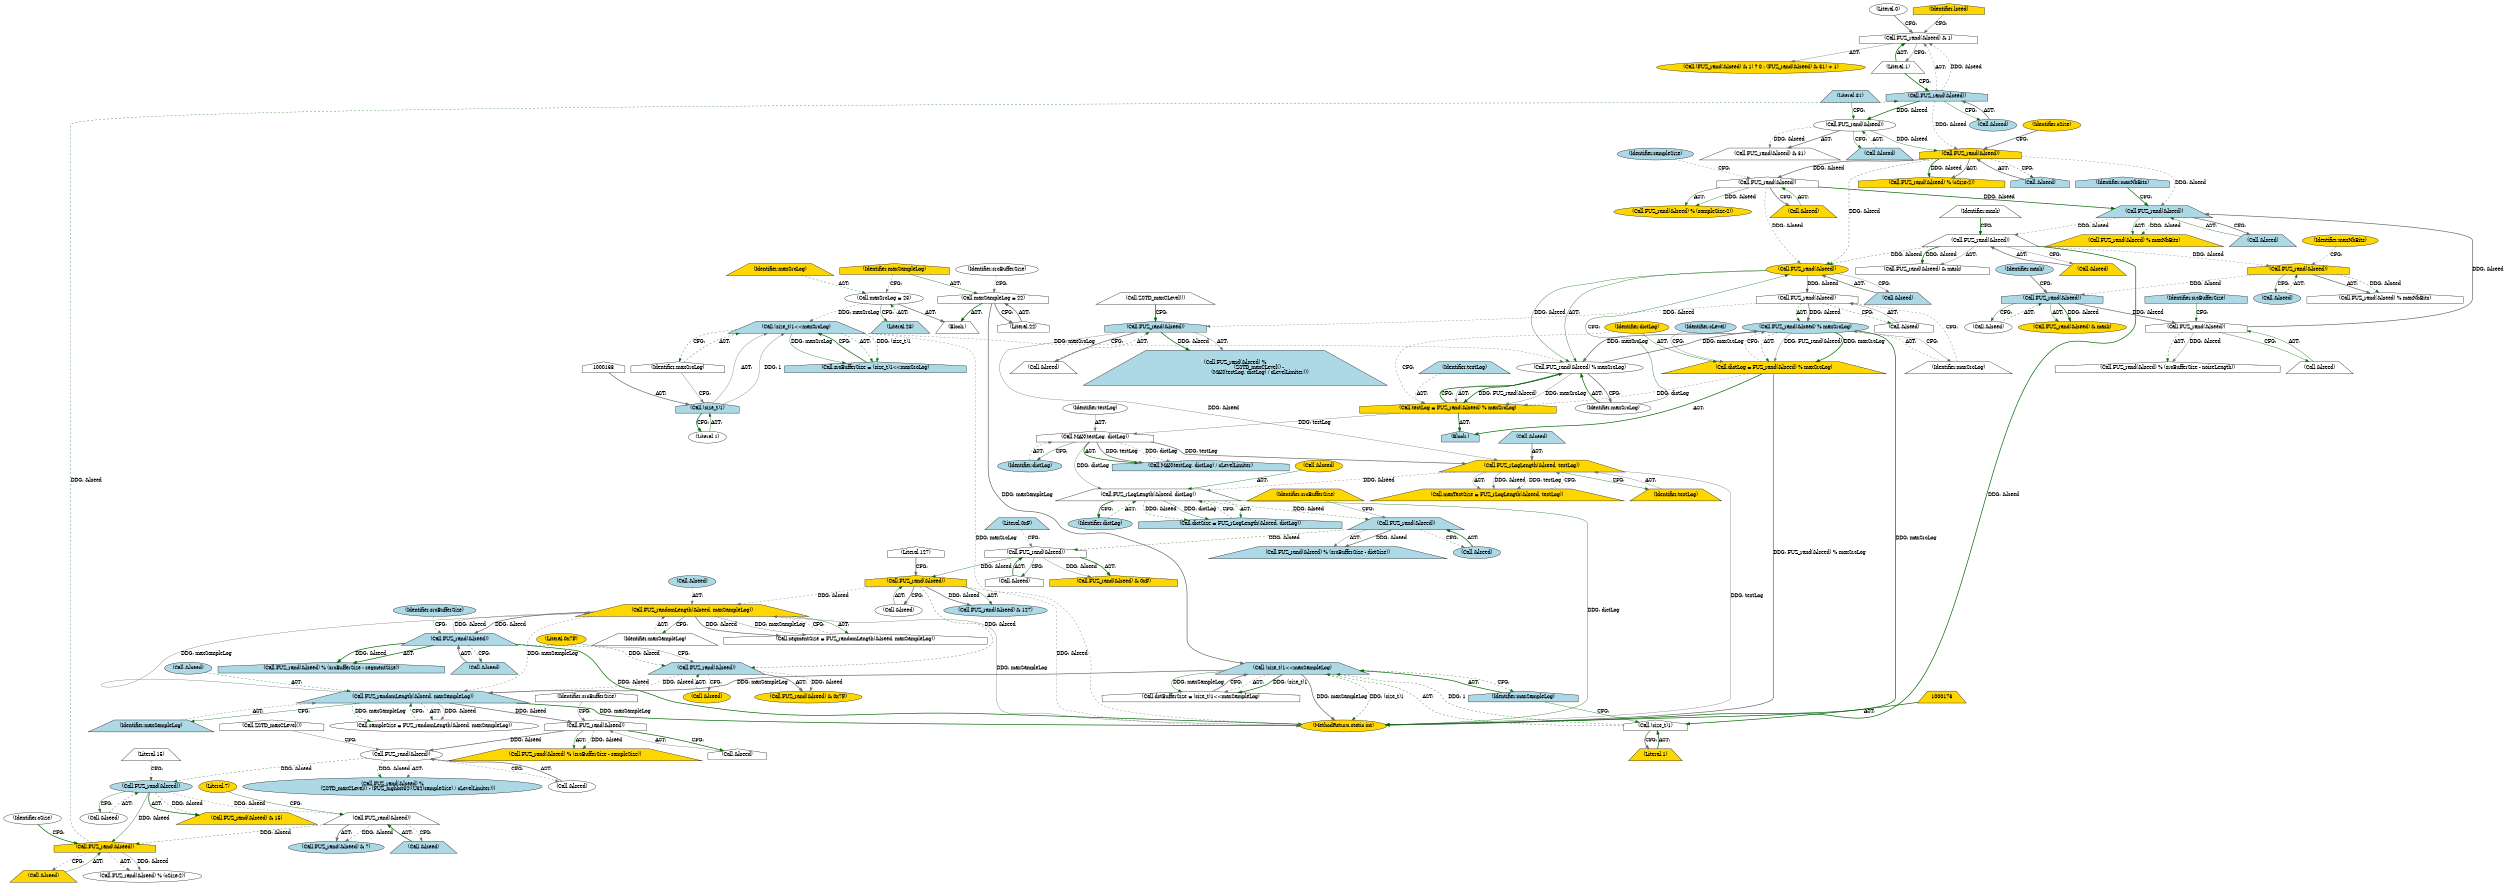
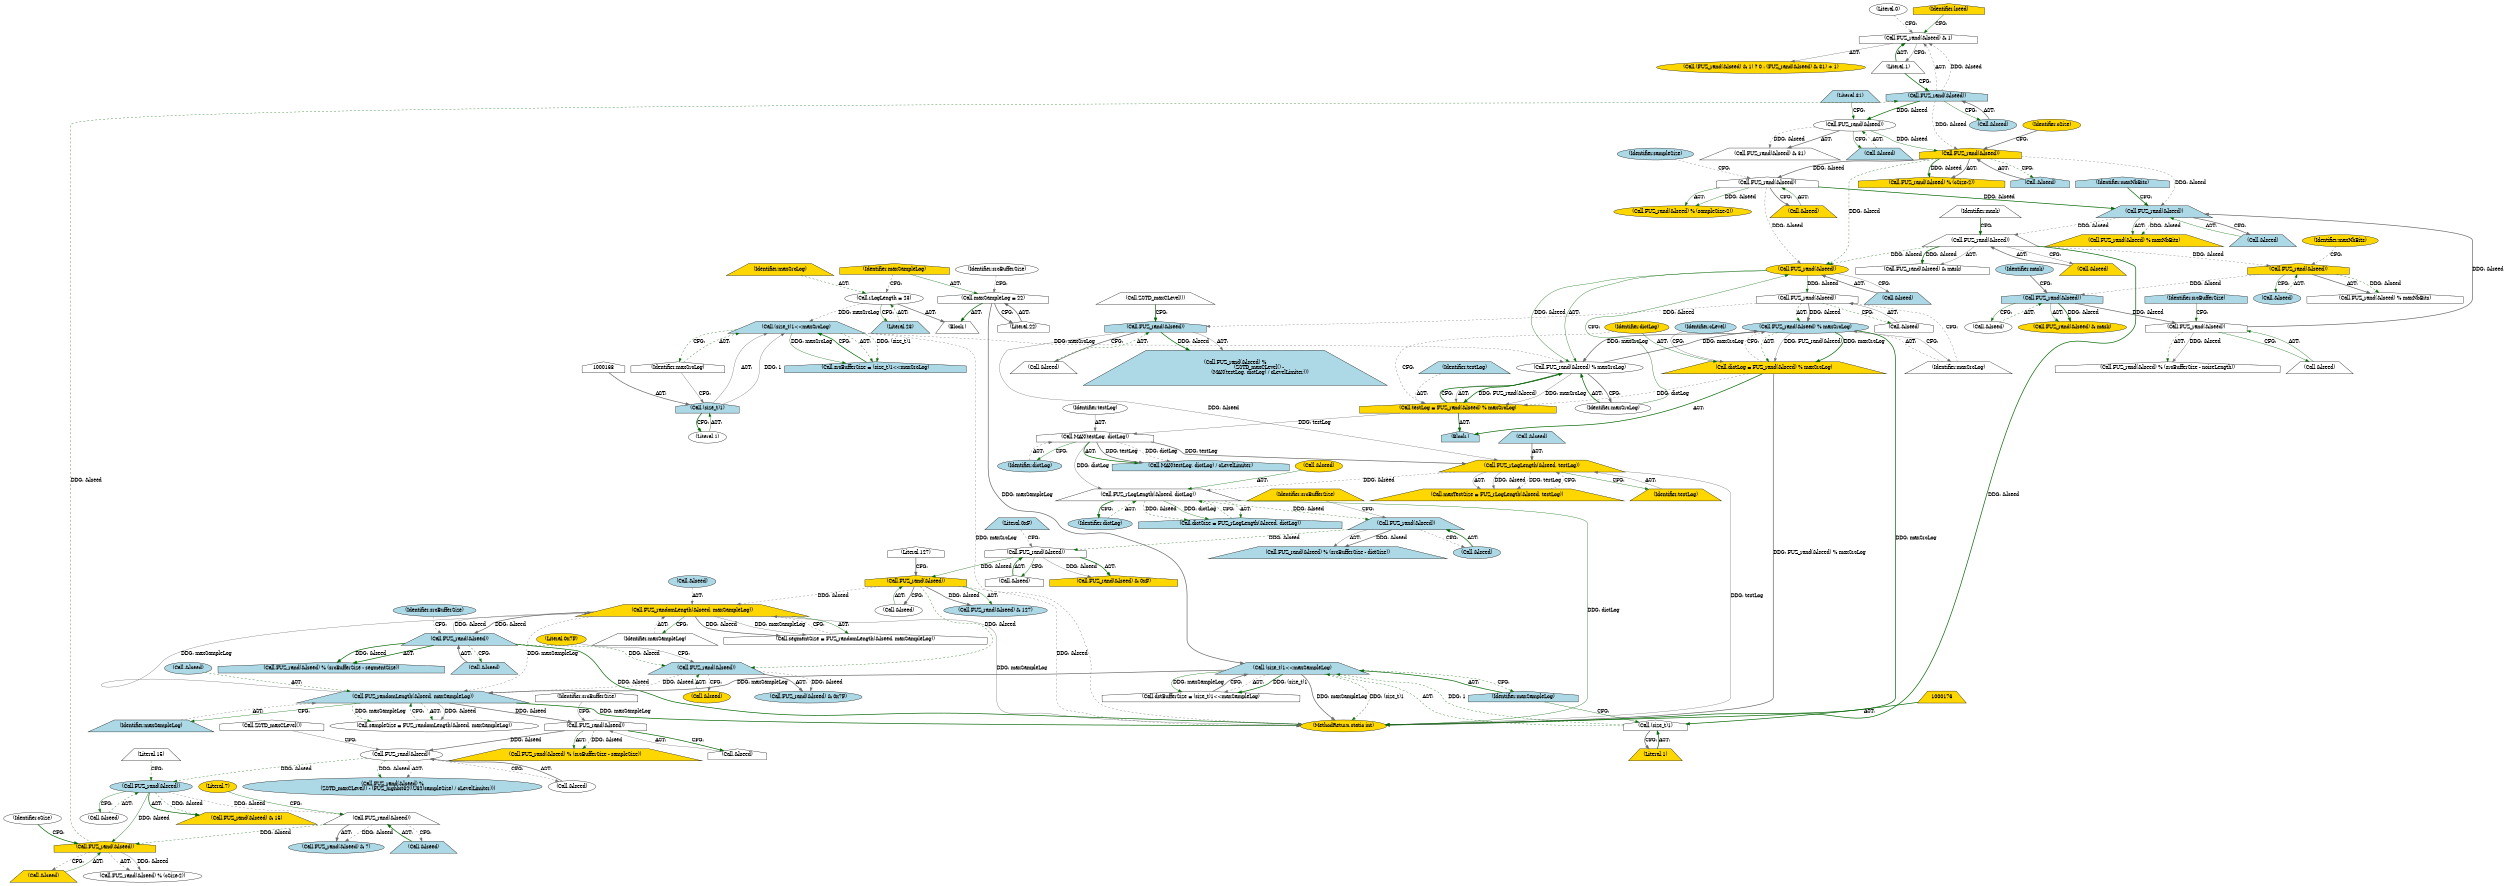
(1935, 22) -> (1935, 22)
(1902, 23) -> (1902, 23)
(884, 298) -> (884, 298)
(808, 697) -> (808, 697)
